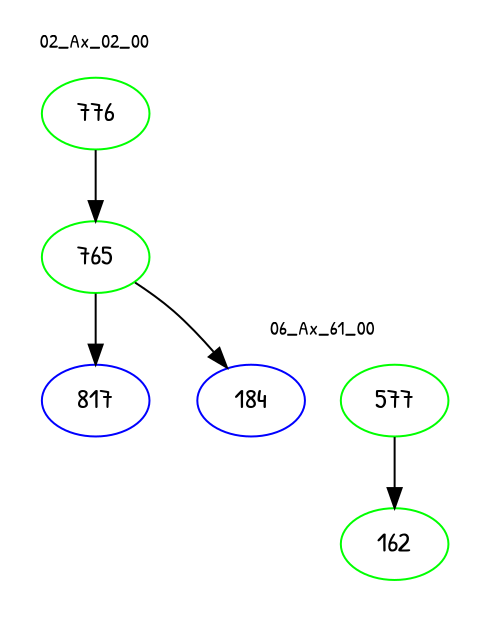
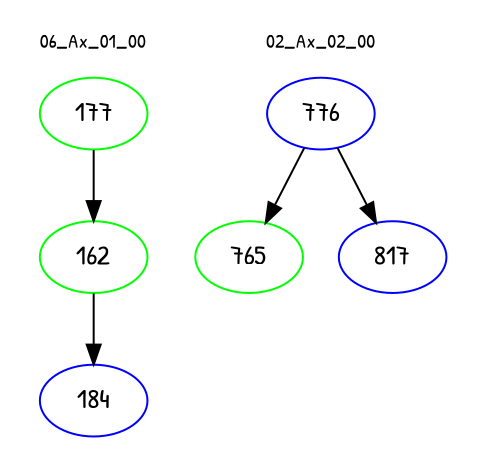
(96, 114) -> (321, 114)
(96, 319) -> (352, 176)
(323, 330) -> (94, 43)
(194, 331) -> (94, 319)
(395, 401) -> (94, 114)
